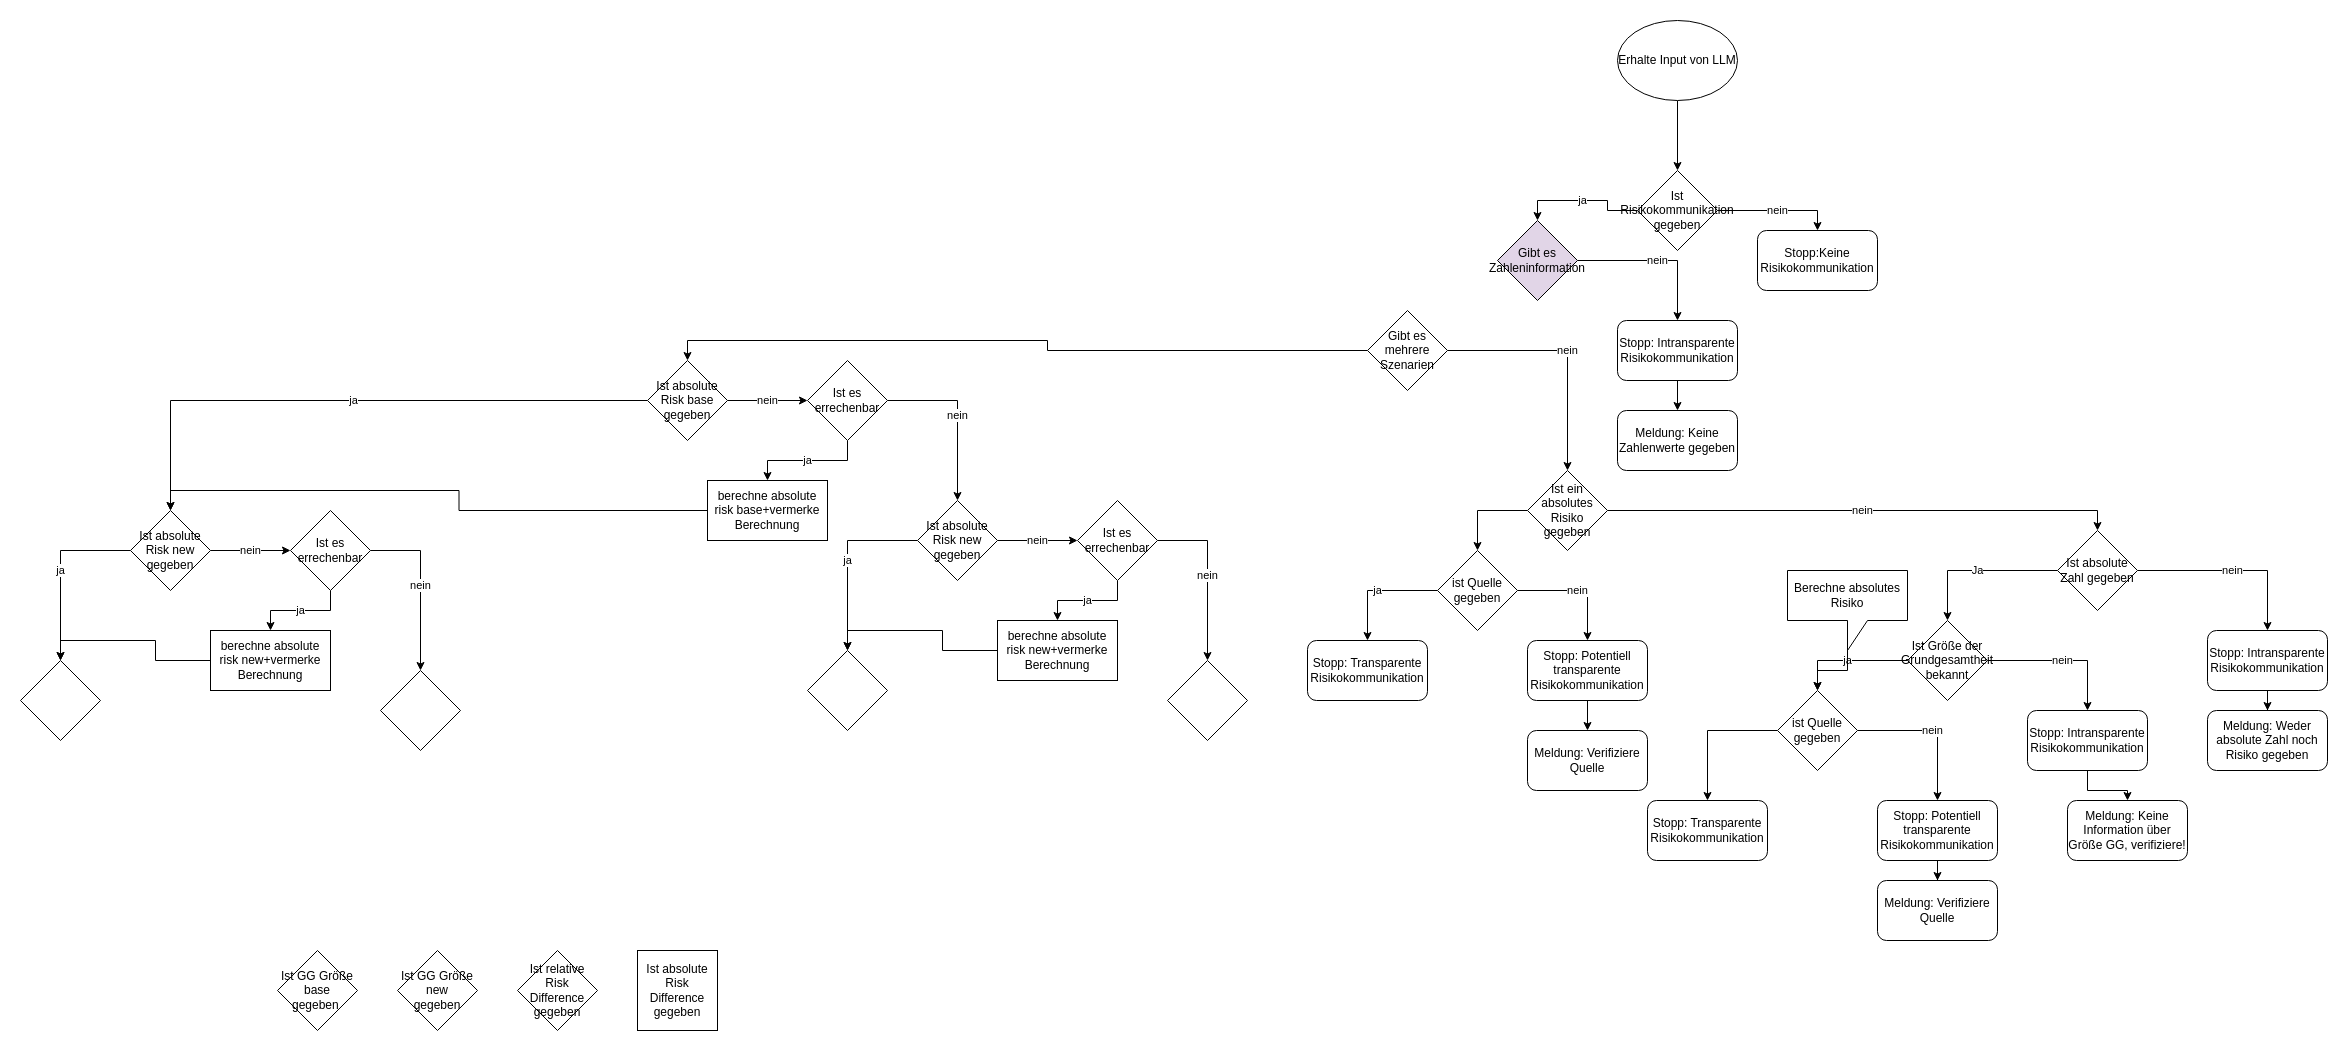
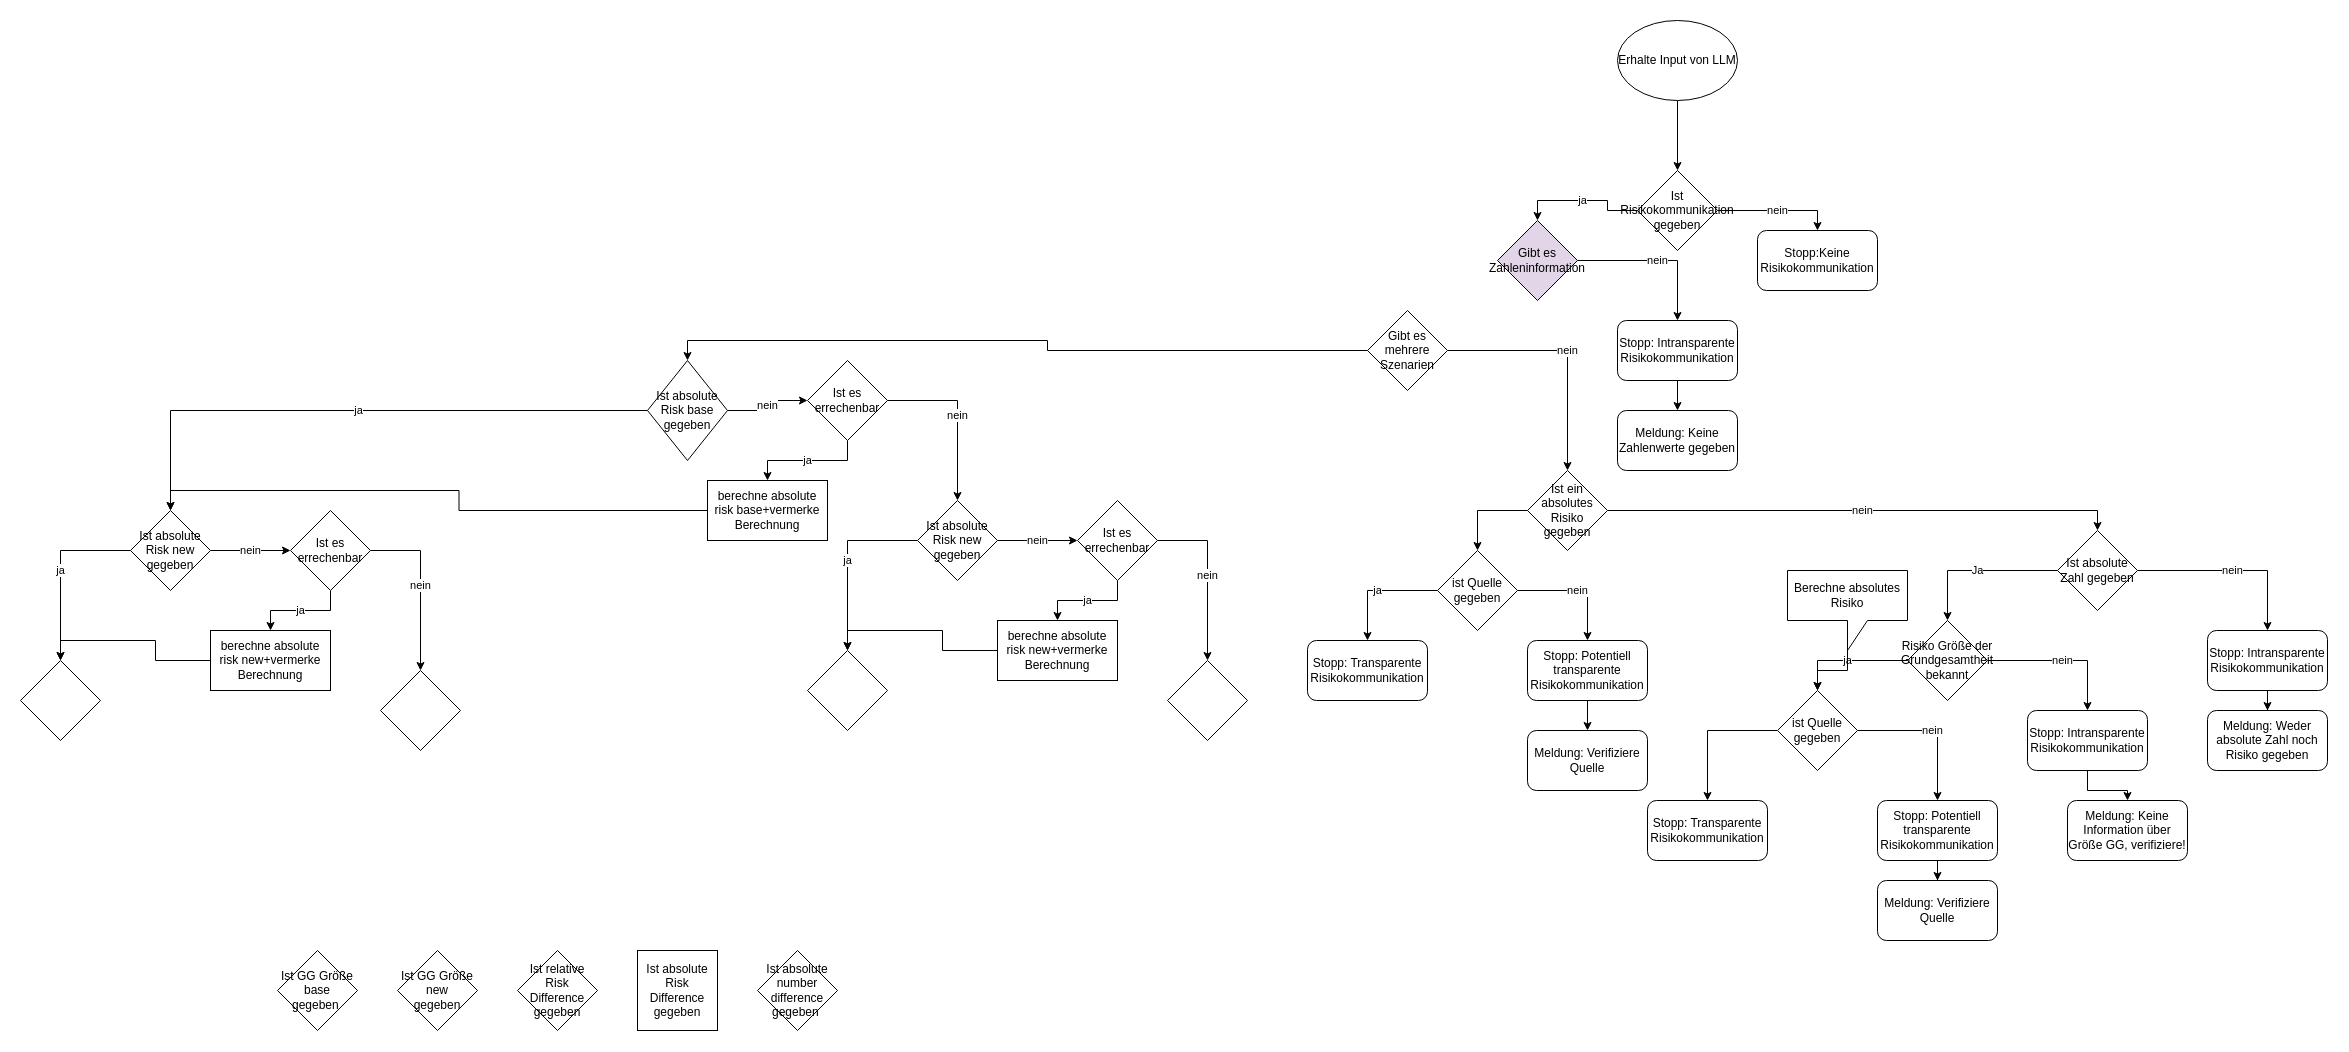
(688, 401) -> (688, 411)
(1948, 661) -> (1948, 661)
none -> (798, 991)
